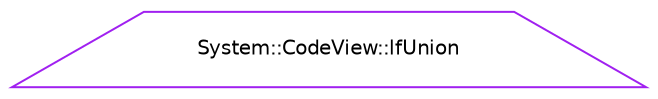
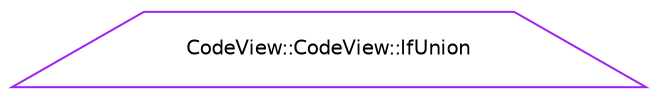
(329, 50) -> (329, 50)
